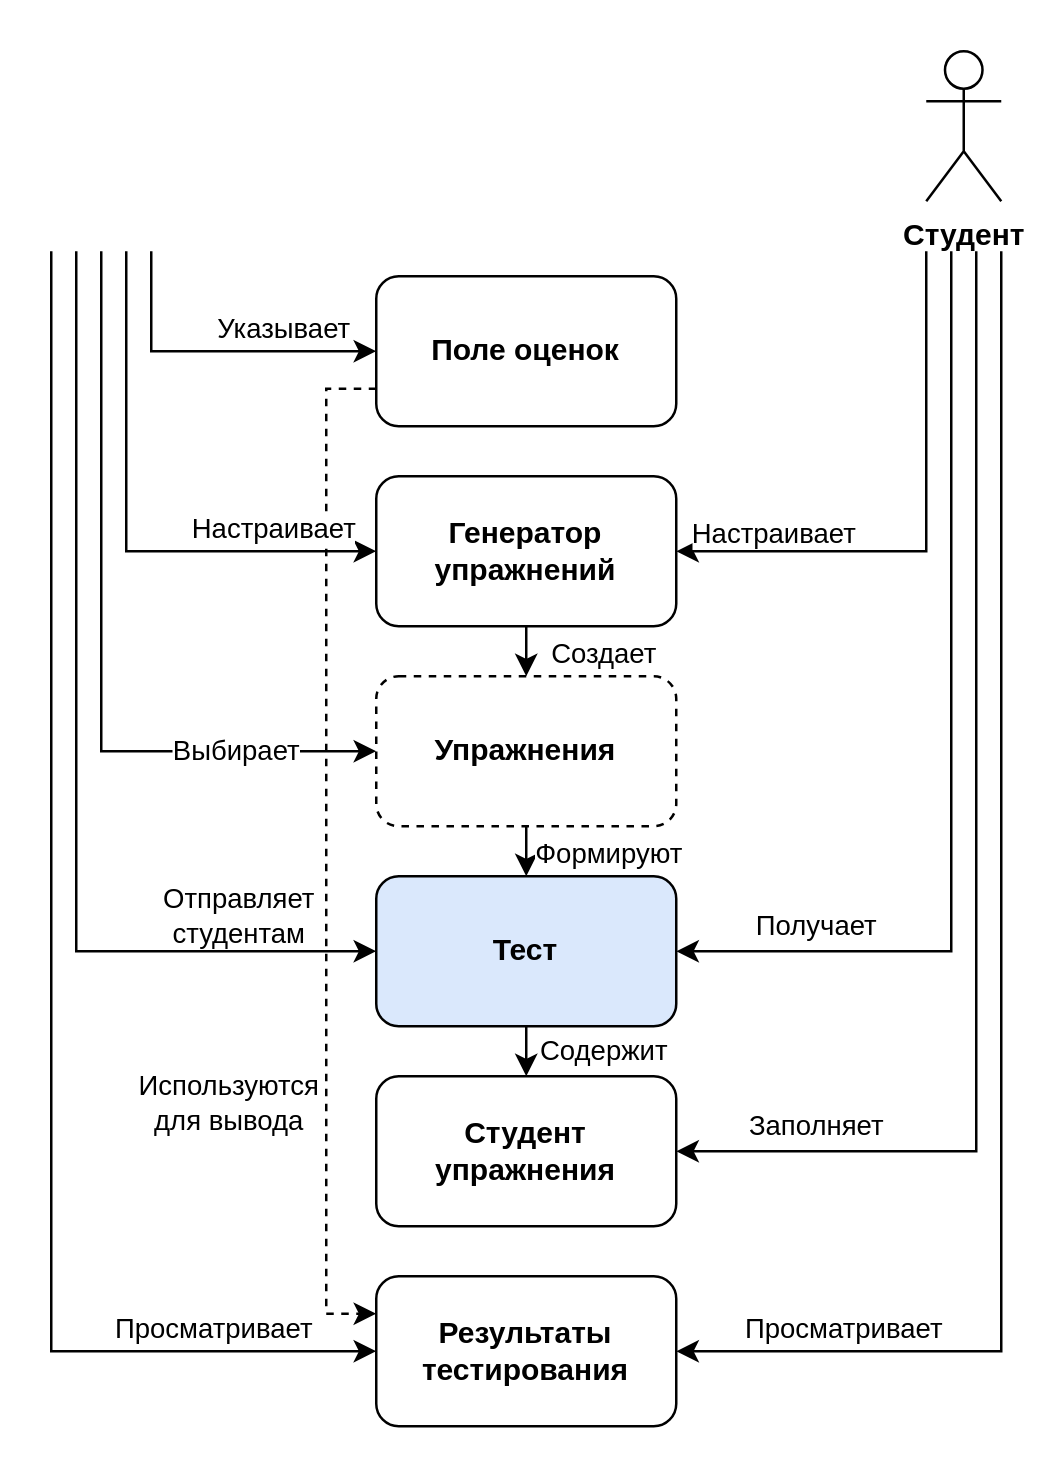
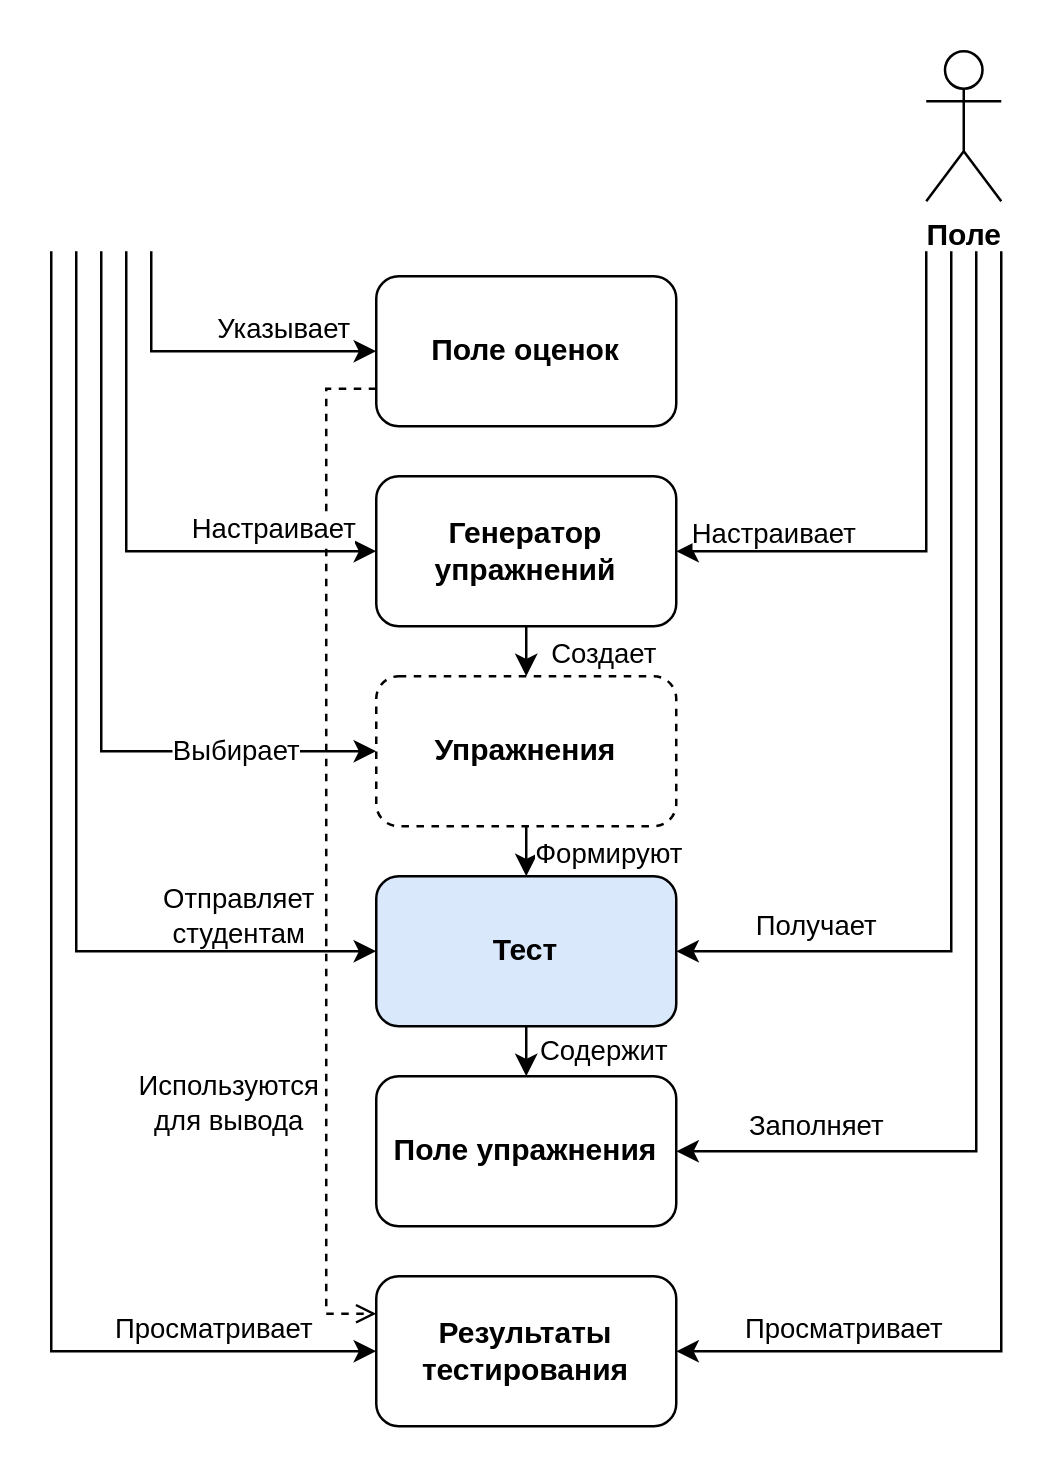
(965, 237) -> (965, 237)
(526, 1151) -> (526, 1151)
(358, 1314) -> (363, 1314)
